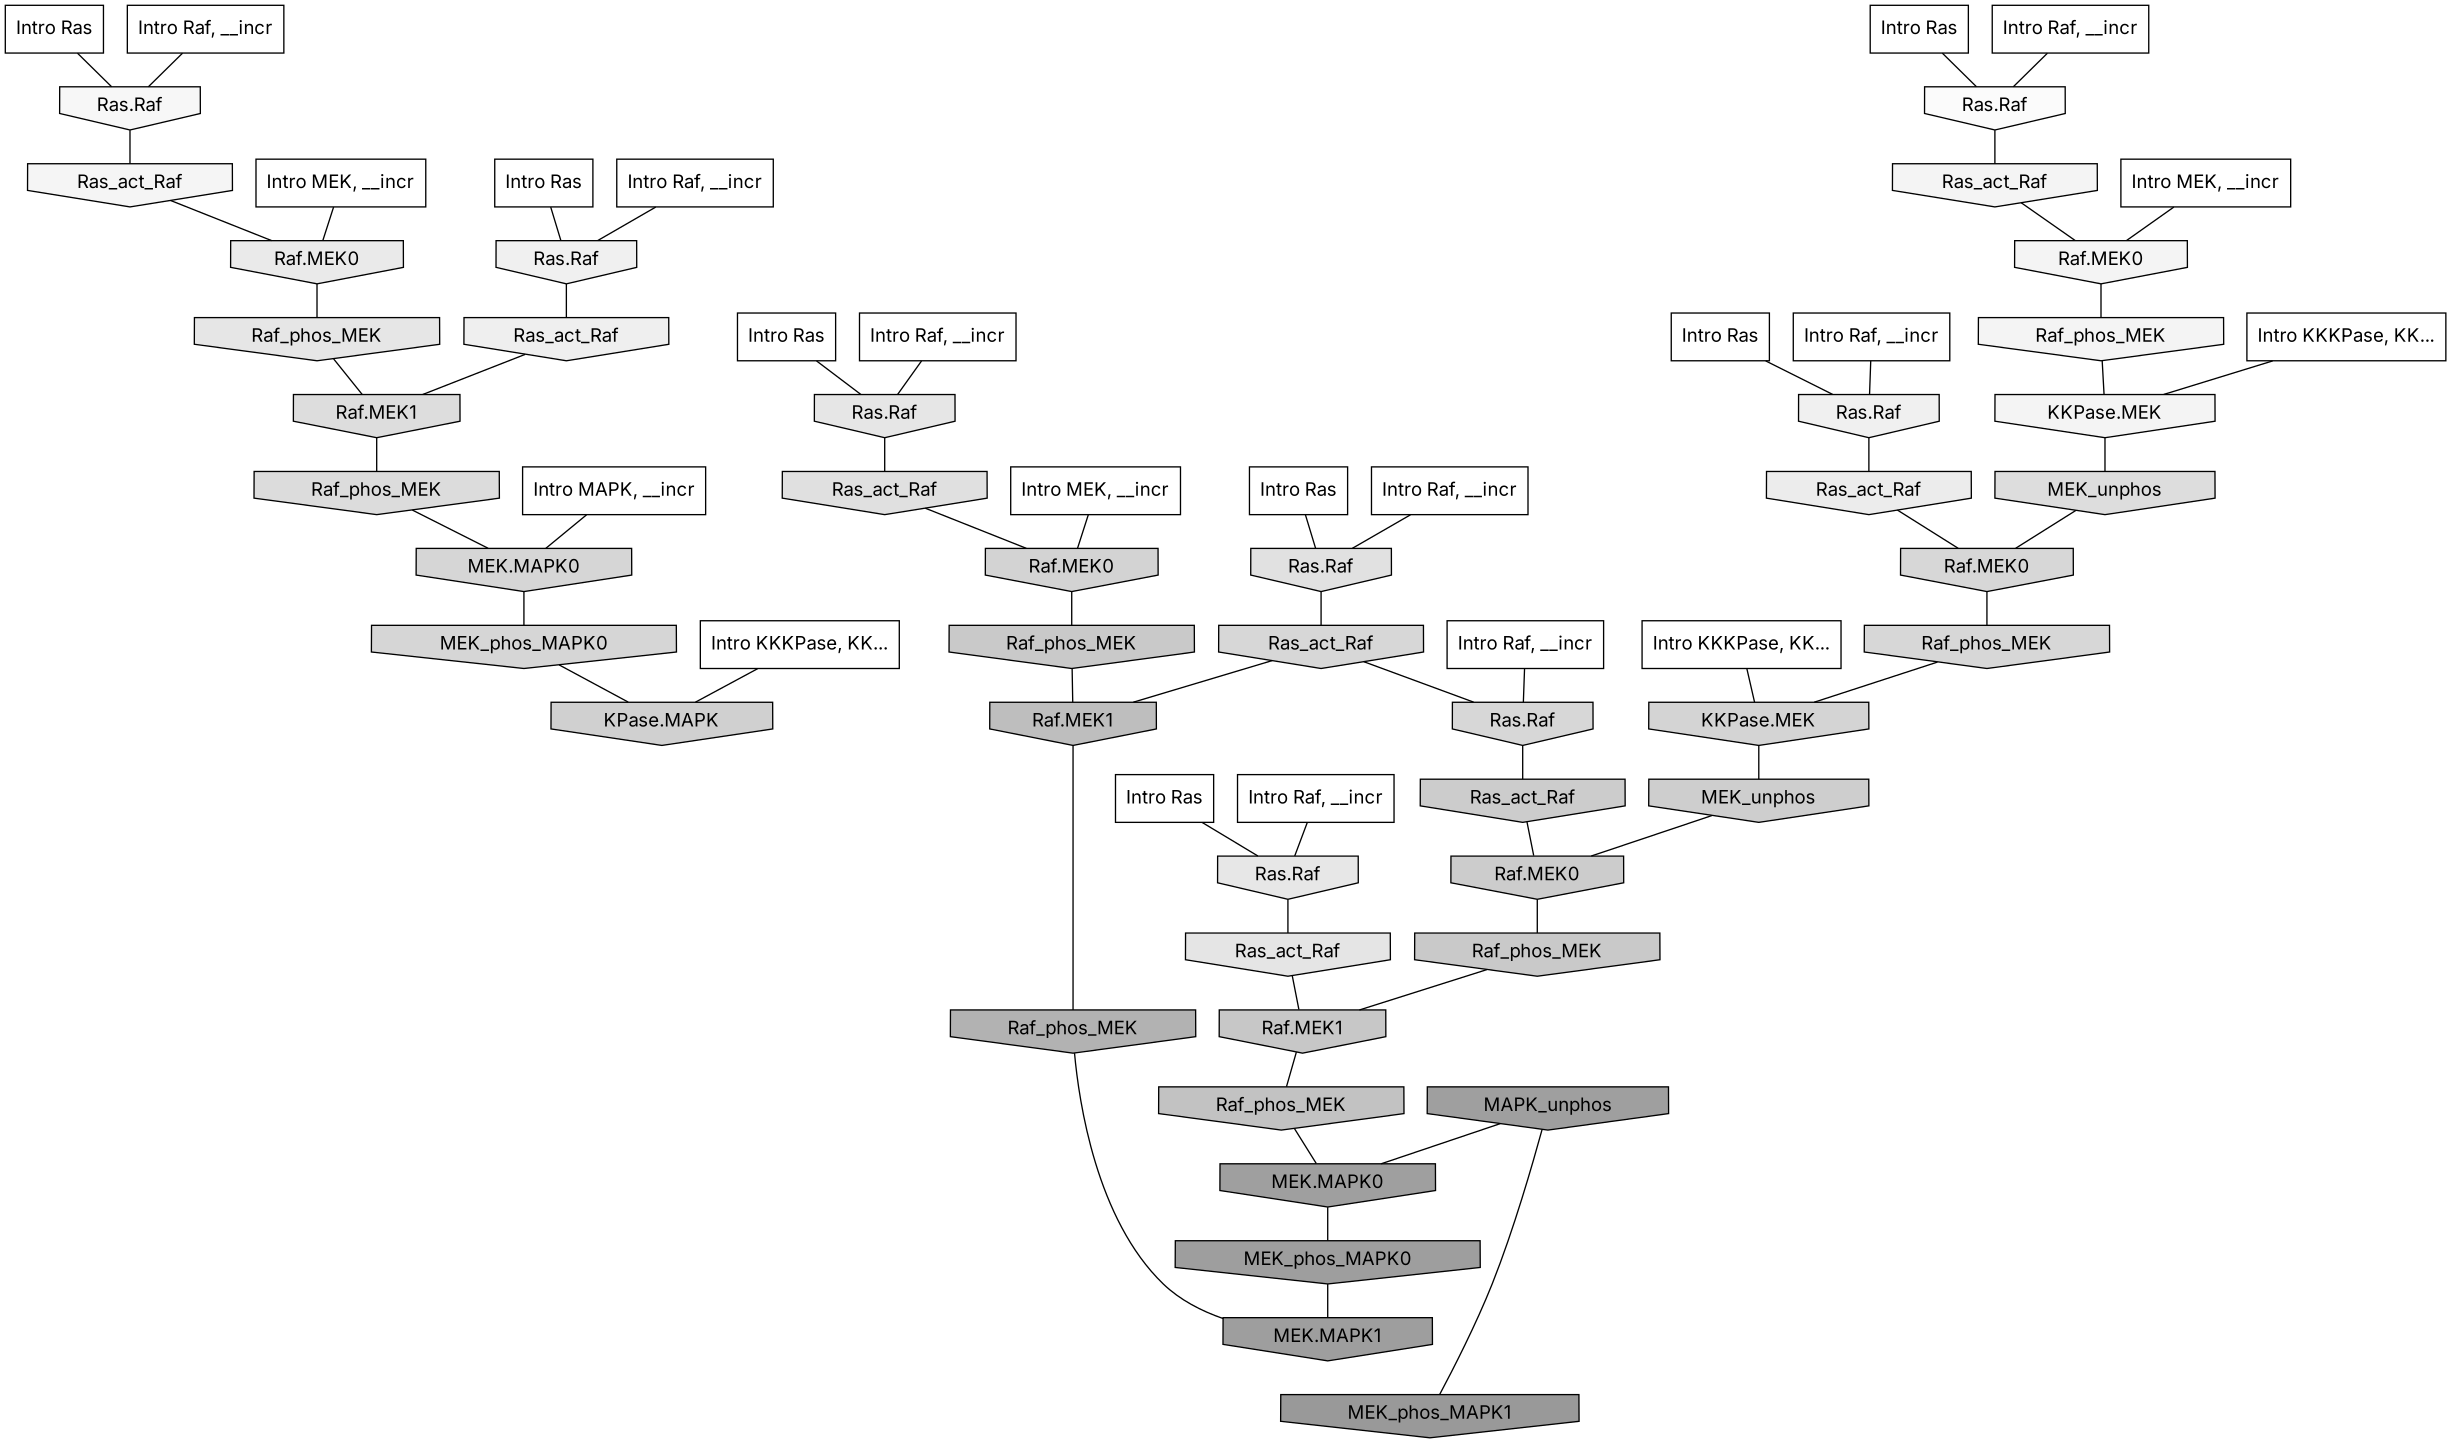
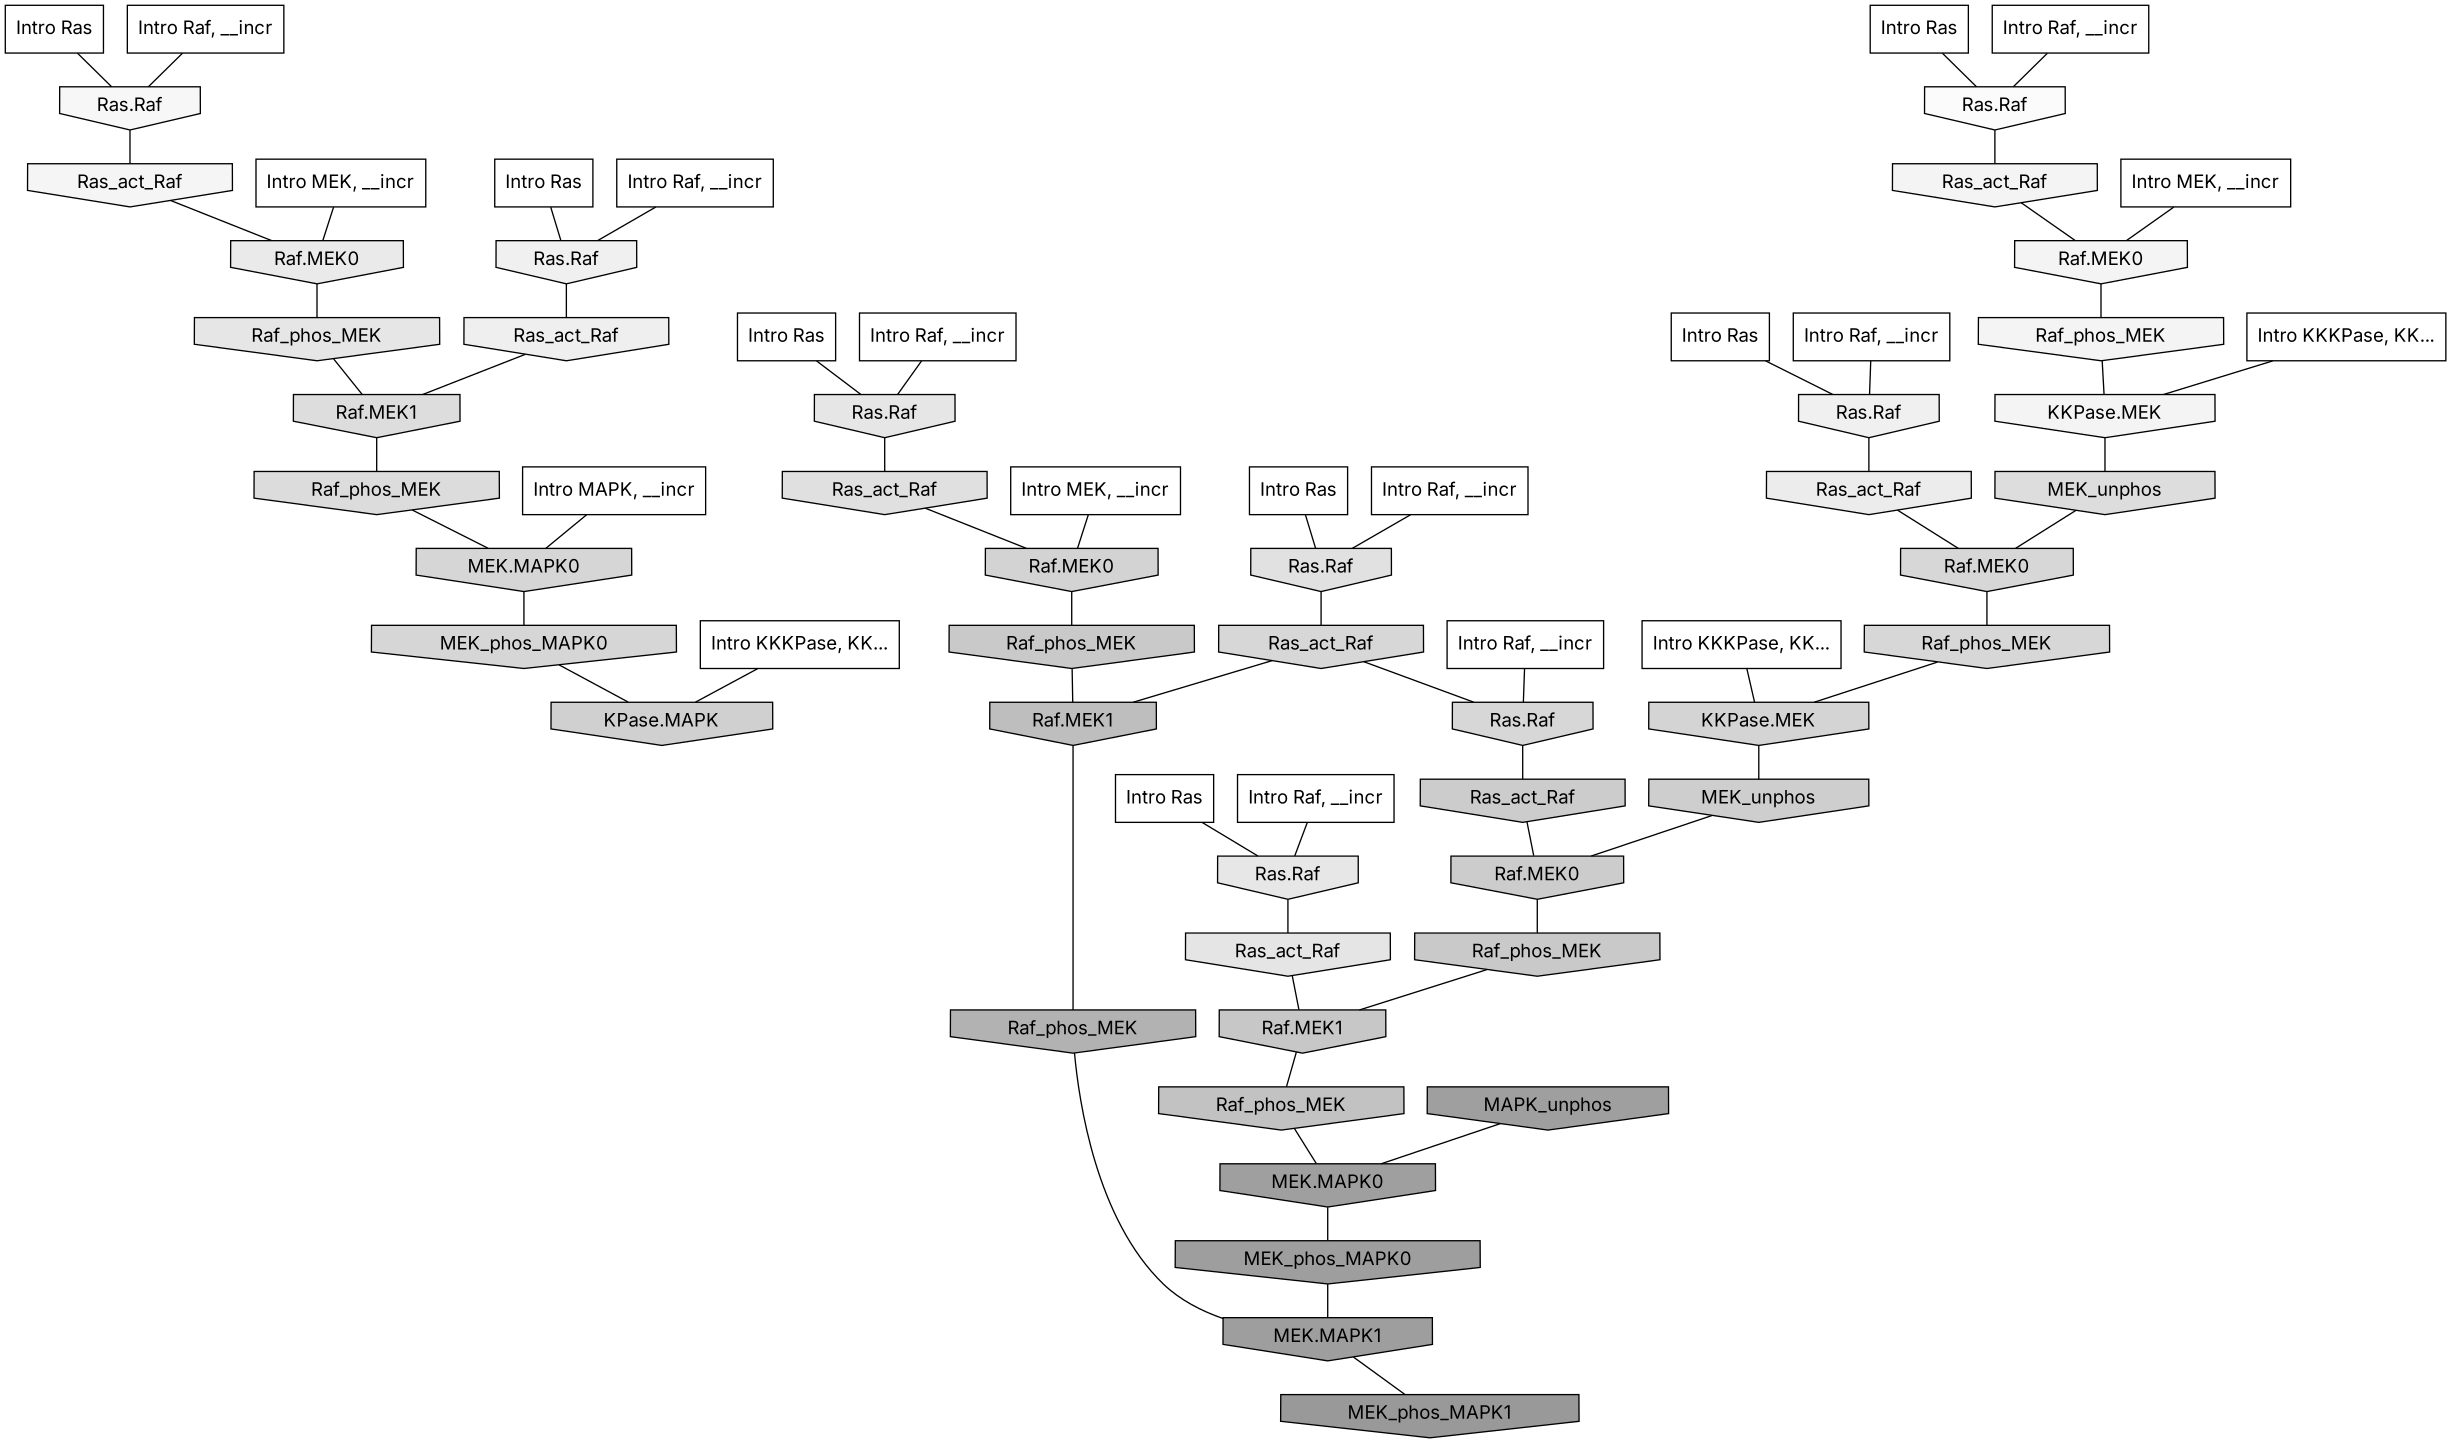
(1499, 1265) -> (1379, 1376)
